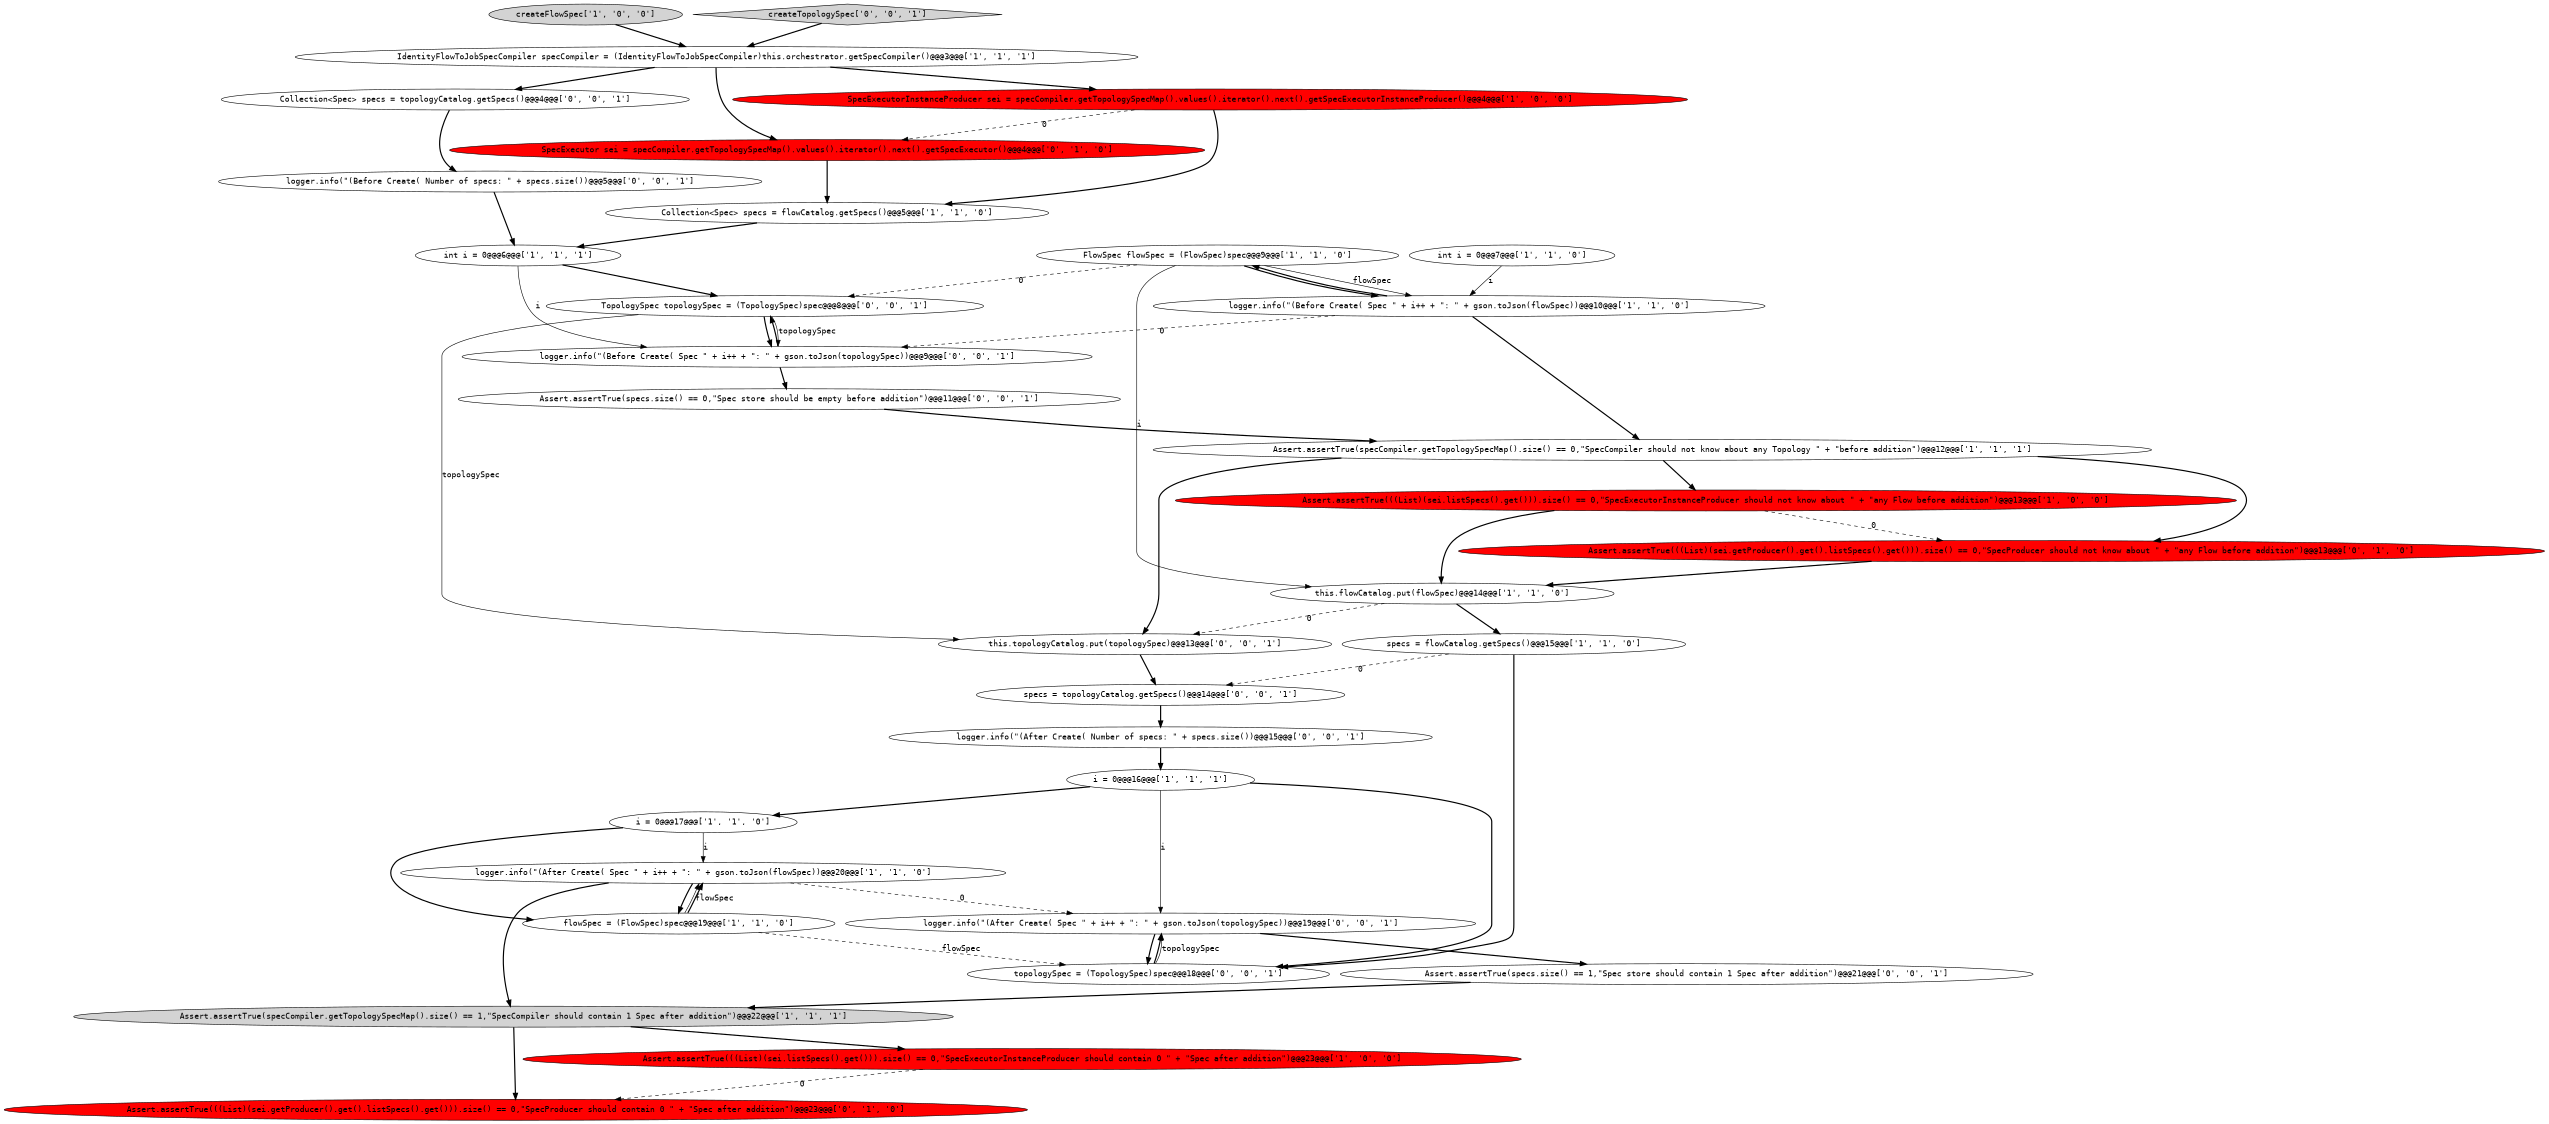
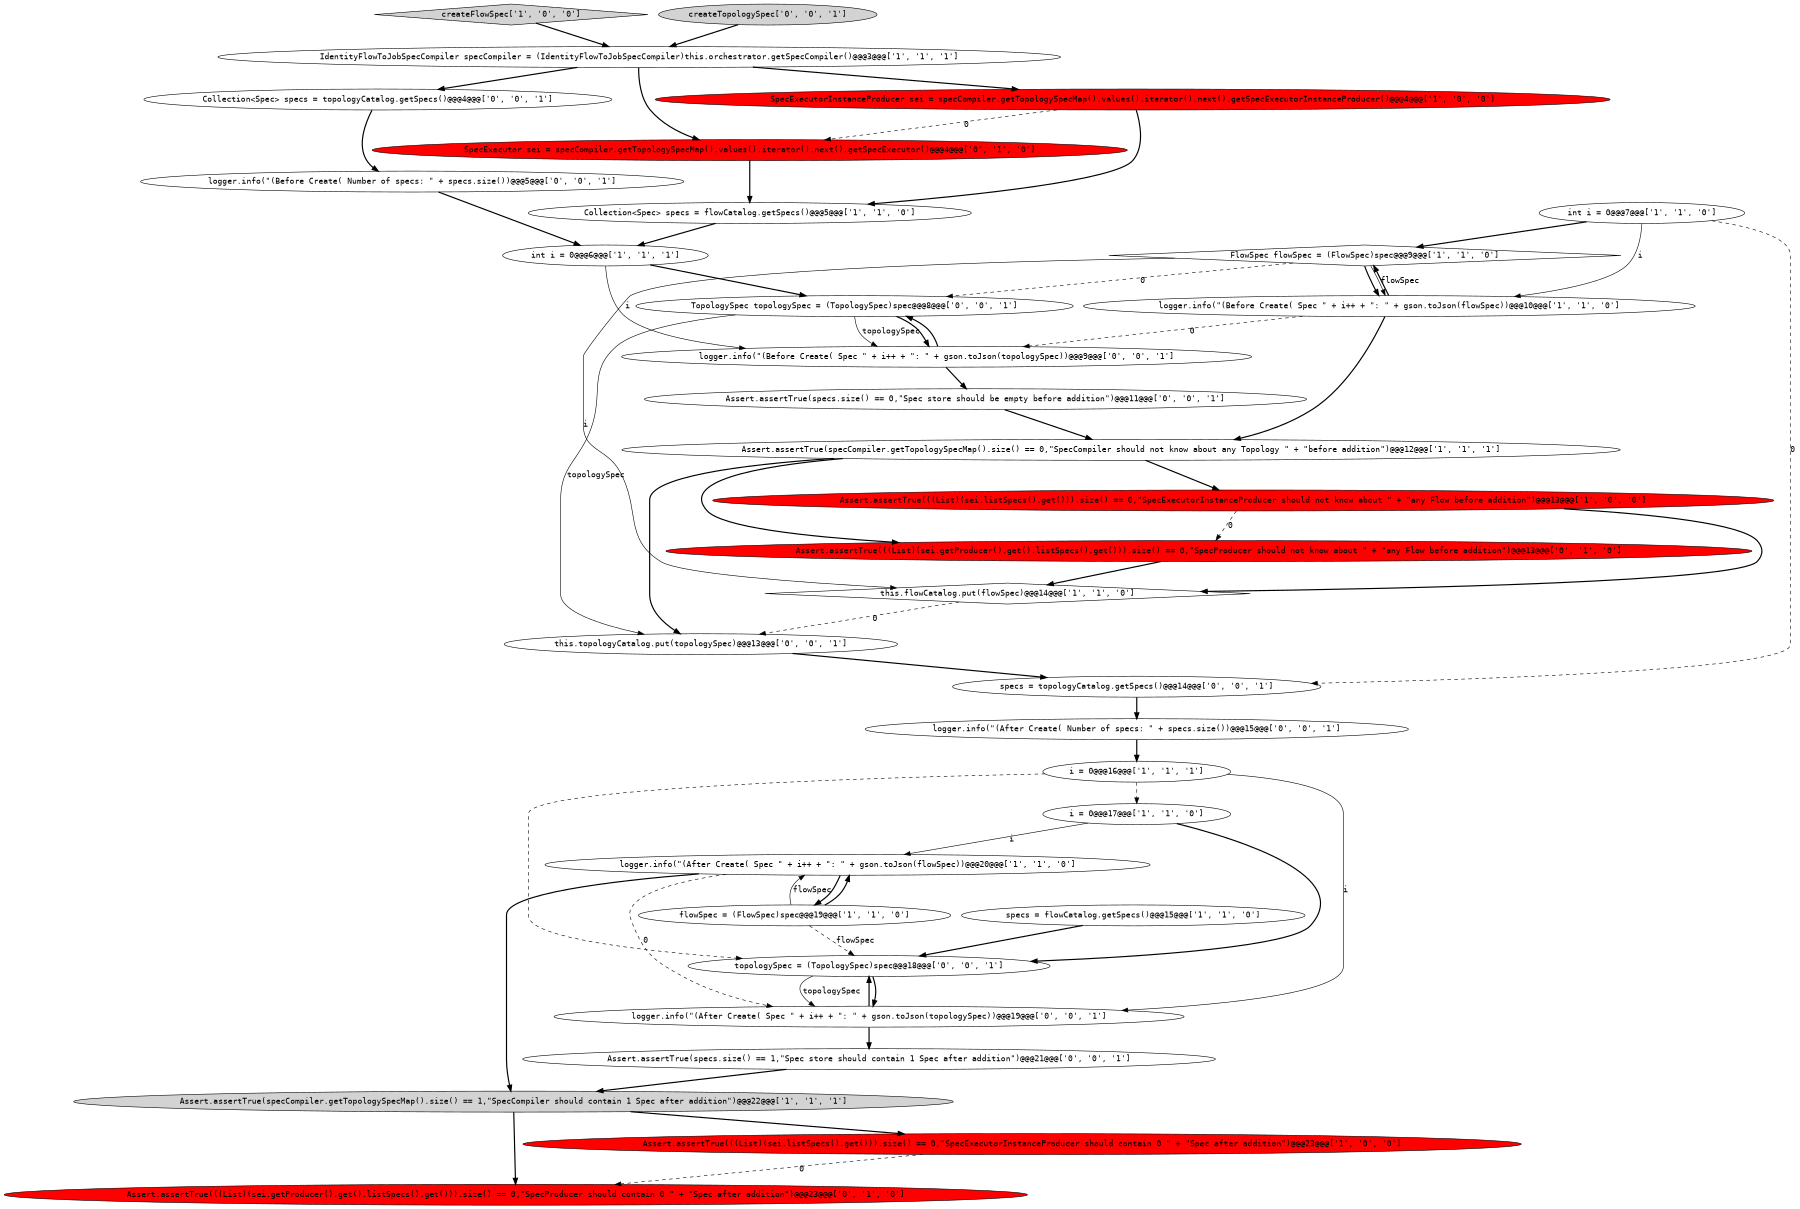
(586, 15) -> (511, 15)
(848, 15) -> (768, 15)
none -> (1505, 234)
(1218, 255) -> (1365, 255)
(1442, 594) -> (1008, 594)
(1476, 617) -> none
(1340, 669) -> (1790, 643)
(935, 801) -> (1137, 790)
(428, 850) -> (1273, 940)
(1492, 857) -> (626, 793)
